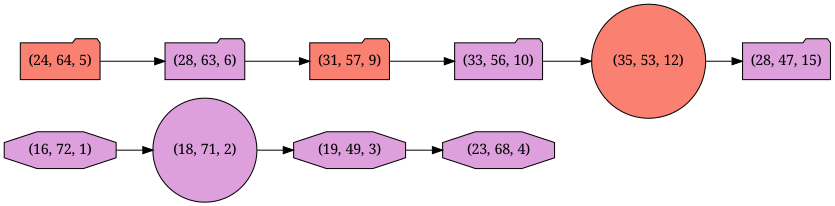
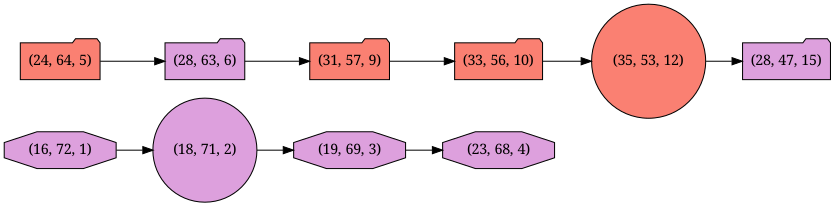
(499, 61) -> (499, 61)
(350, 150) -> (350, 150)
